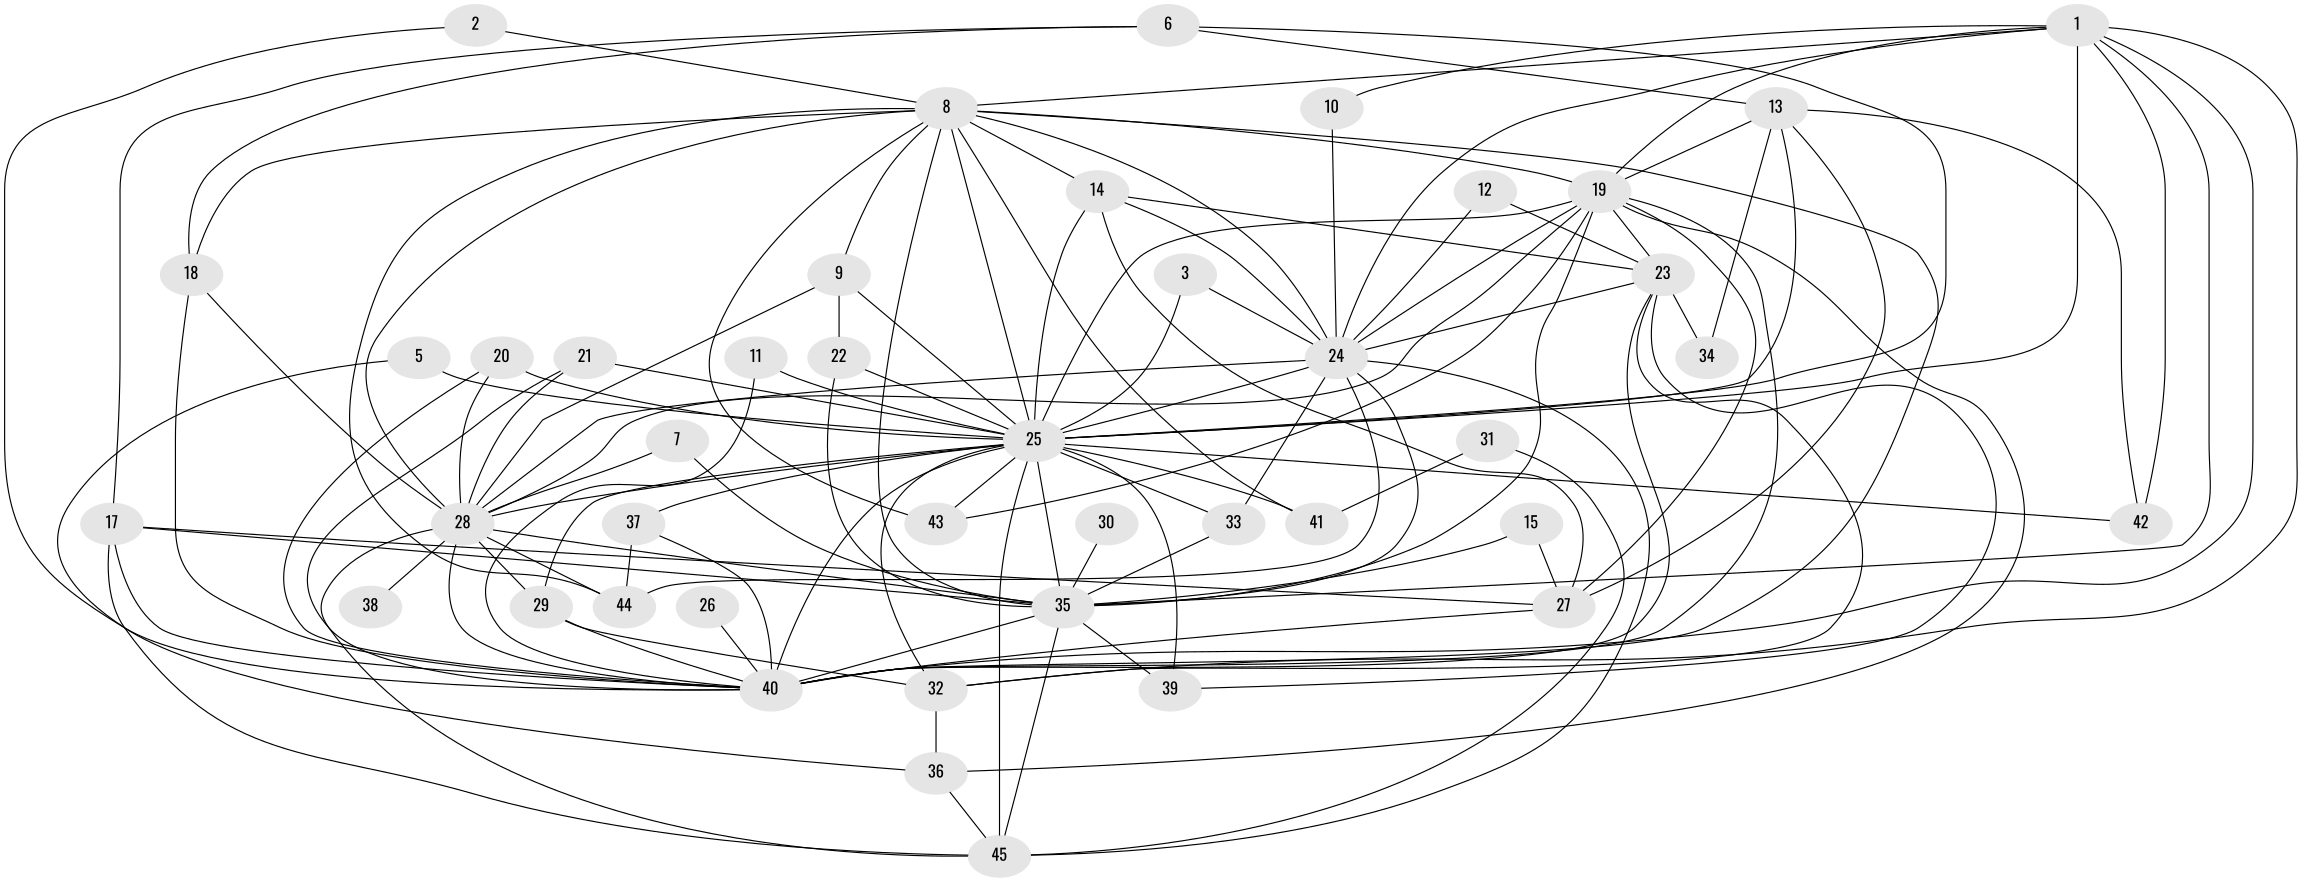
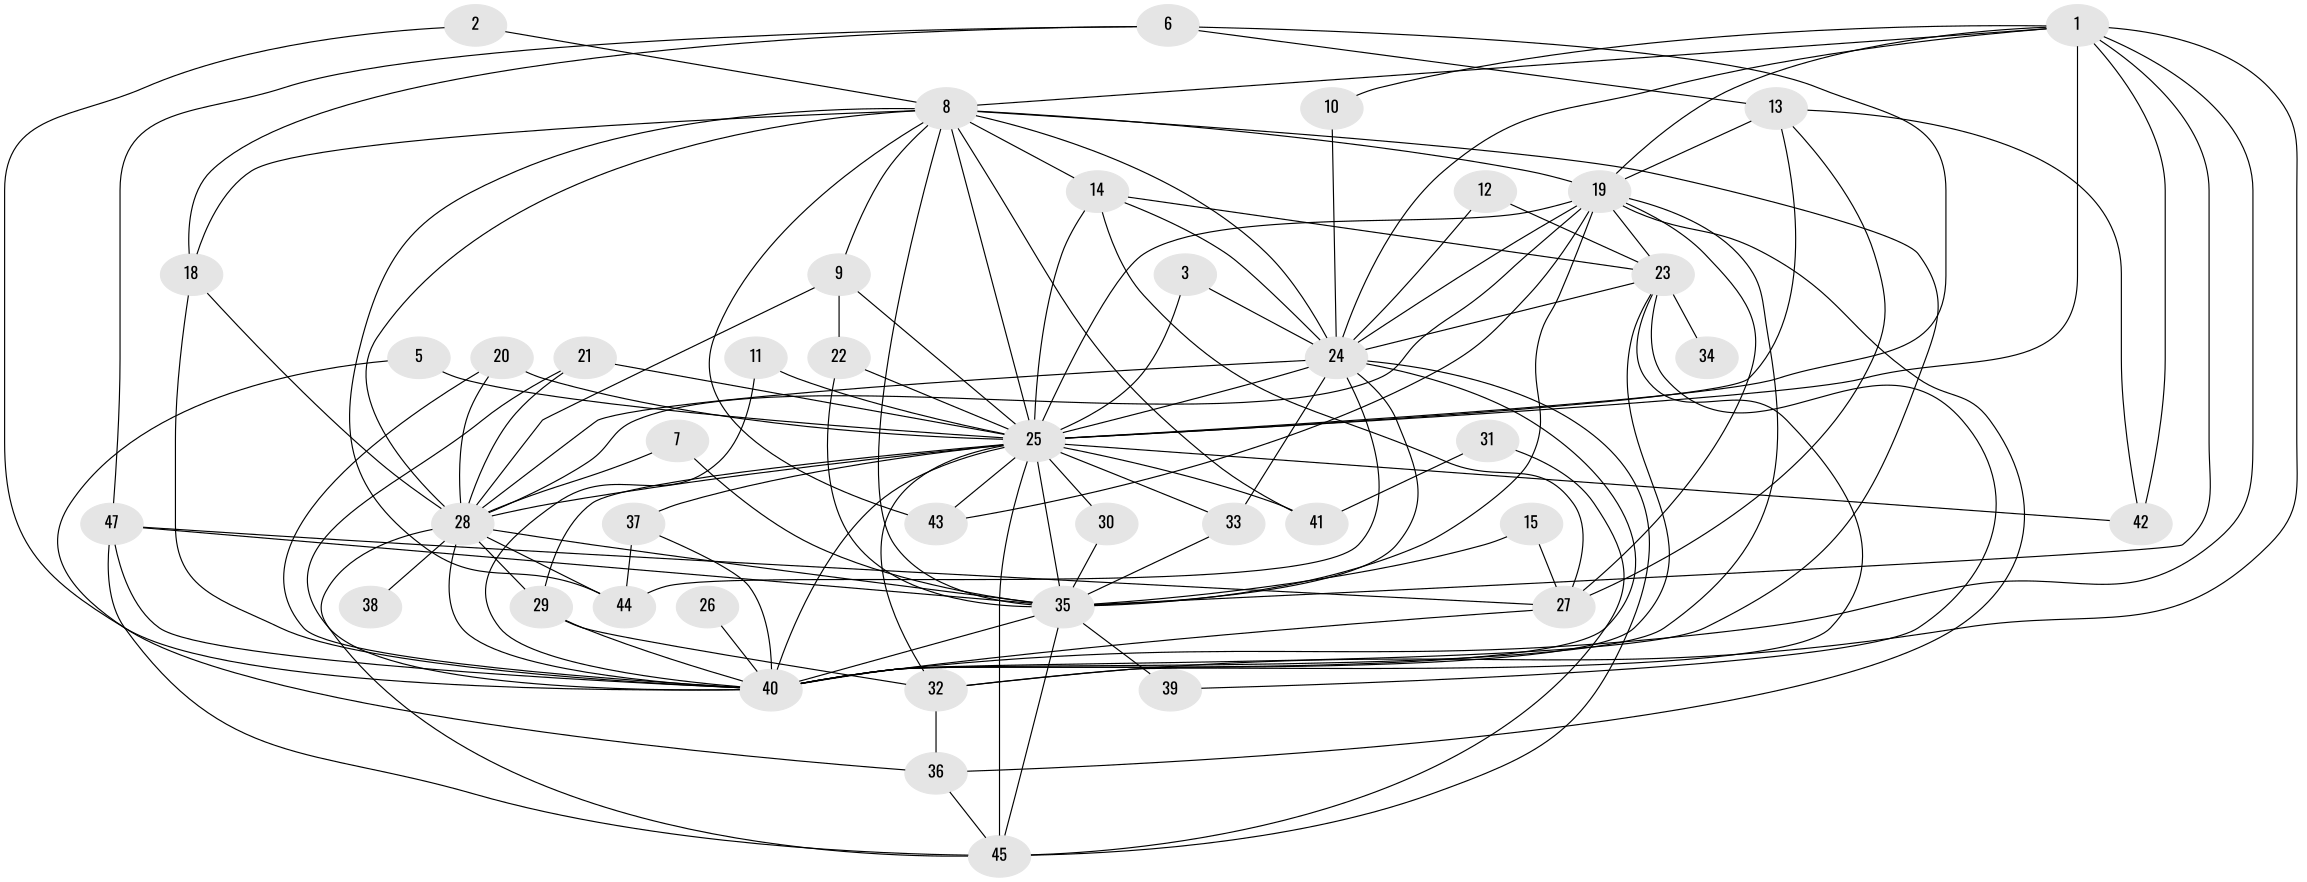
(1742, 233) -> none
none -> (1625, 517)
(112, 524) -> (112, 524)
(1163, 534) -> (1071, 482)
